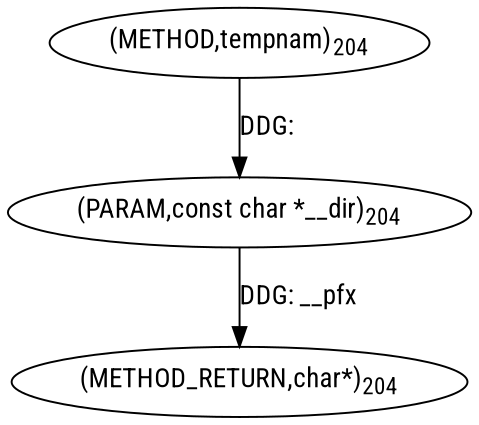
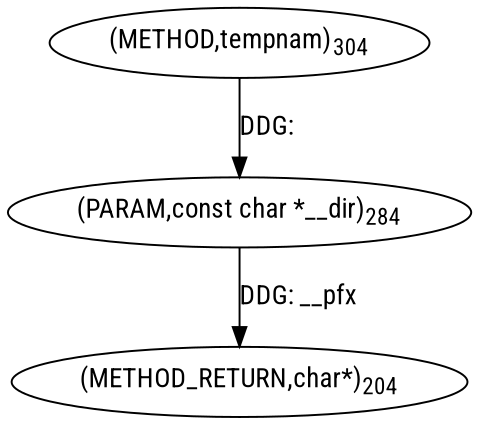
(352, 40) -> (352, 40)
(384, 209) -> (384, 209)
